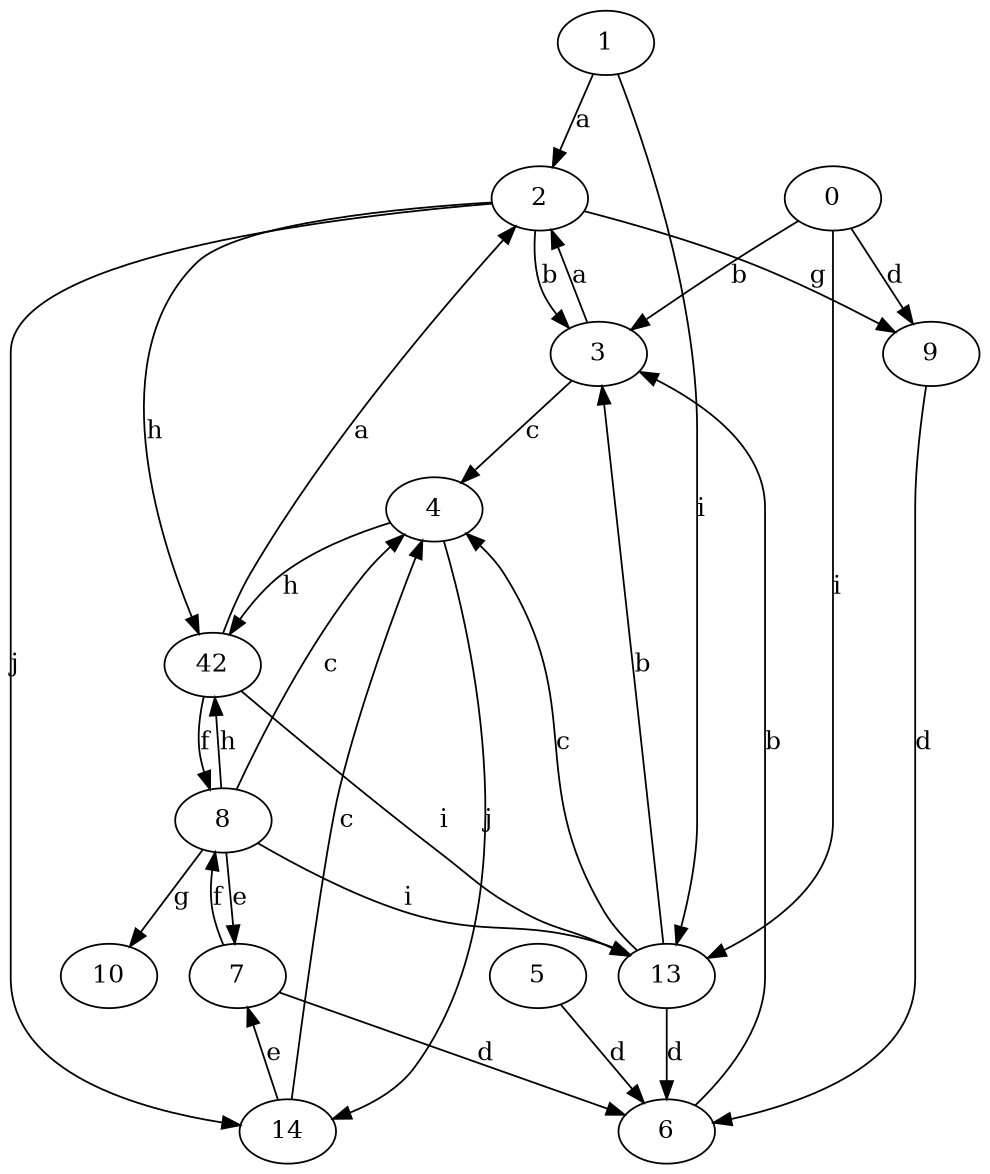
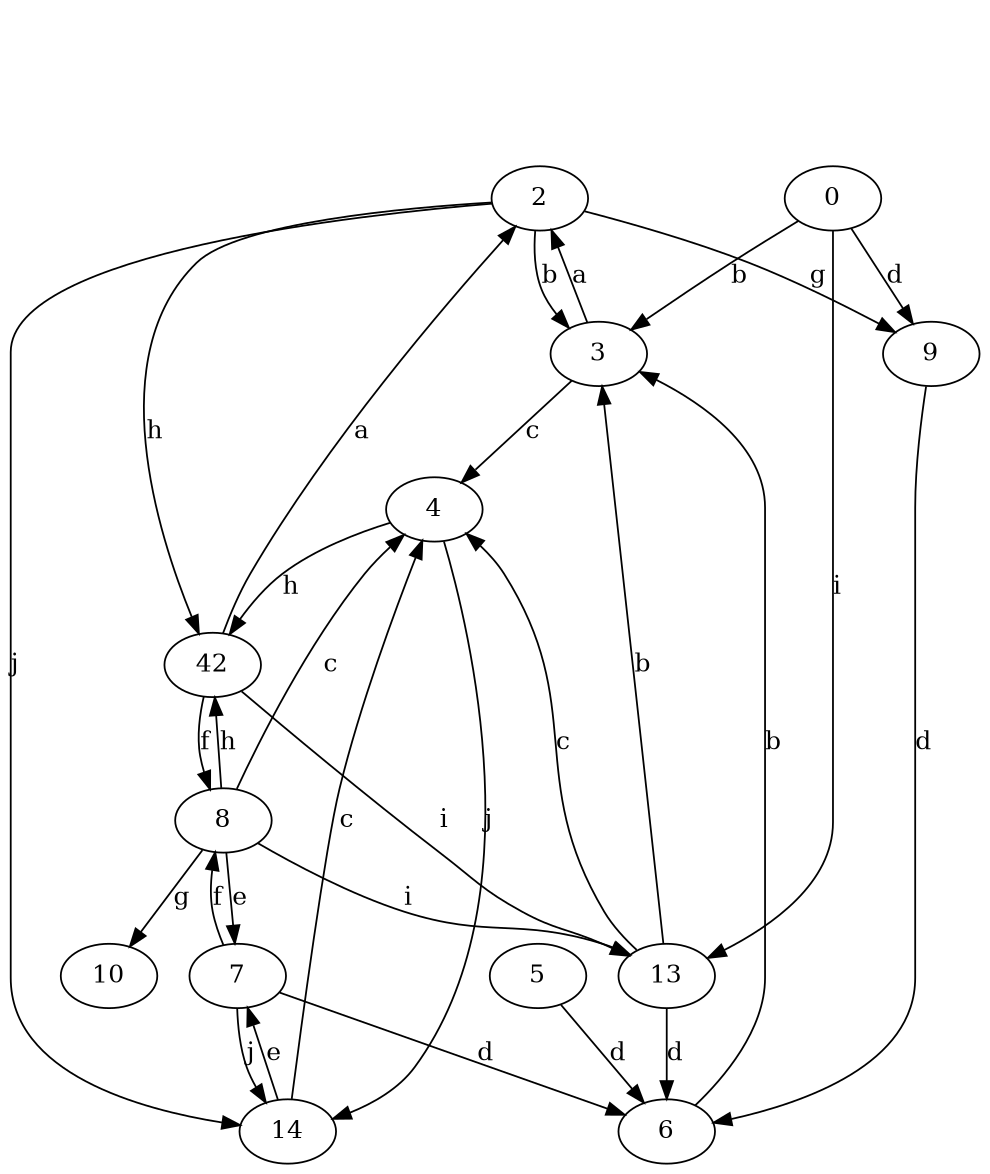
(606, 43) -> none
none -> (242, 1049)
